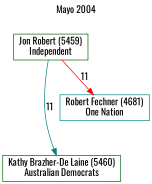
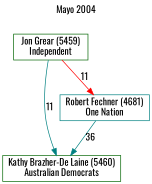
(51, 47) -> (51, 47)
none -> (85, 135)
